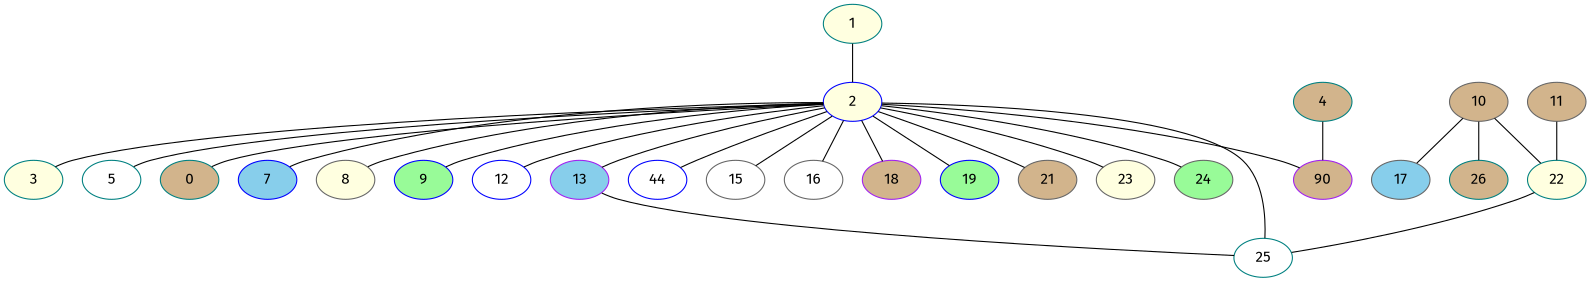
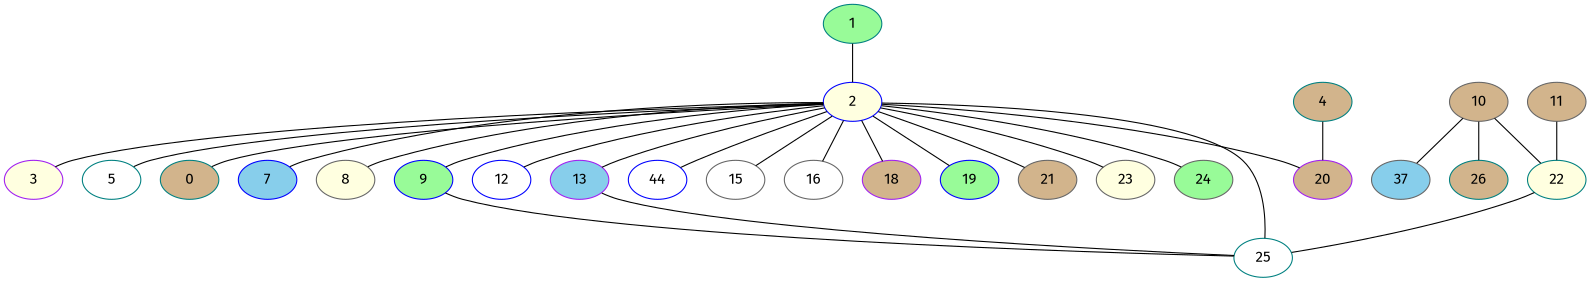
(853, 24) -> (853, 24)
(34, 180) -> (34, 180)
(1323, 180) -> (1323, 180)
(1401, 180) -> (1401, 180)
none -> (838, 240)
